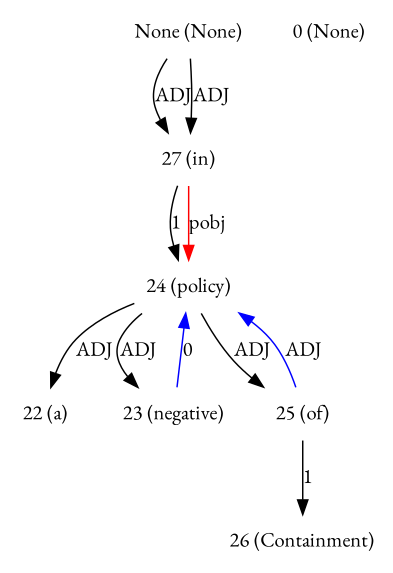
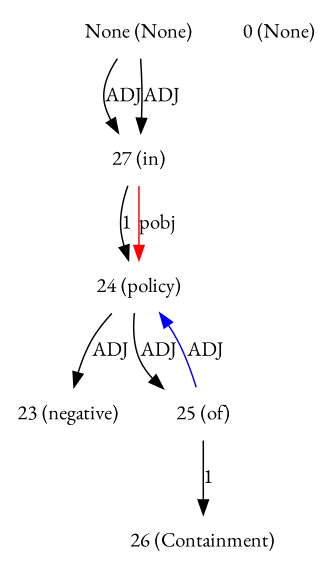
(180, 358) -> none
(45, 414) -> none
